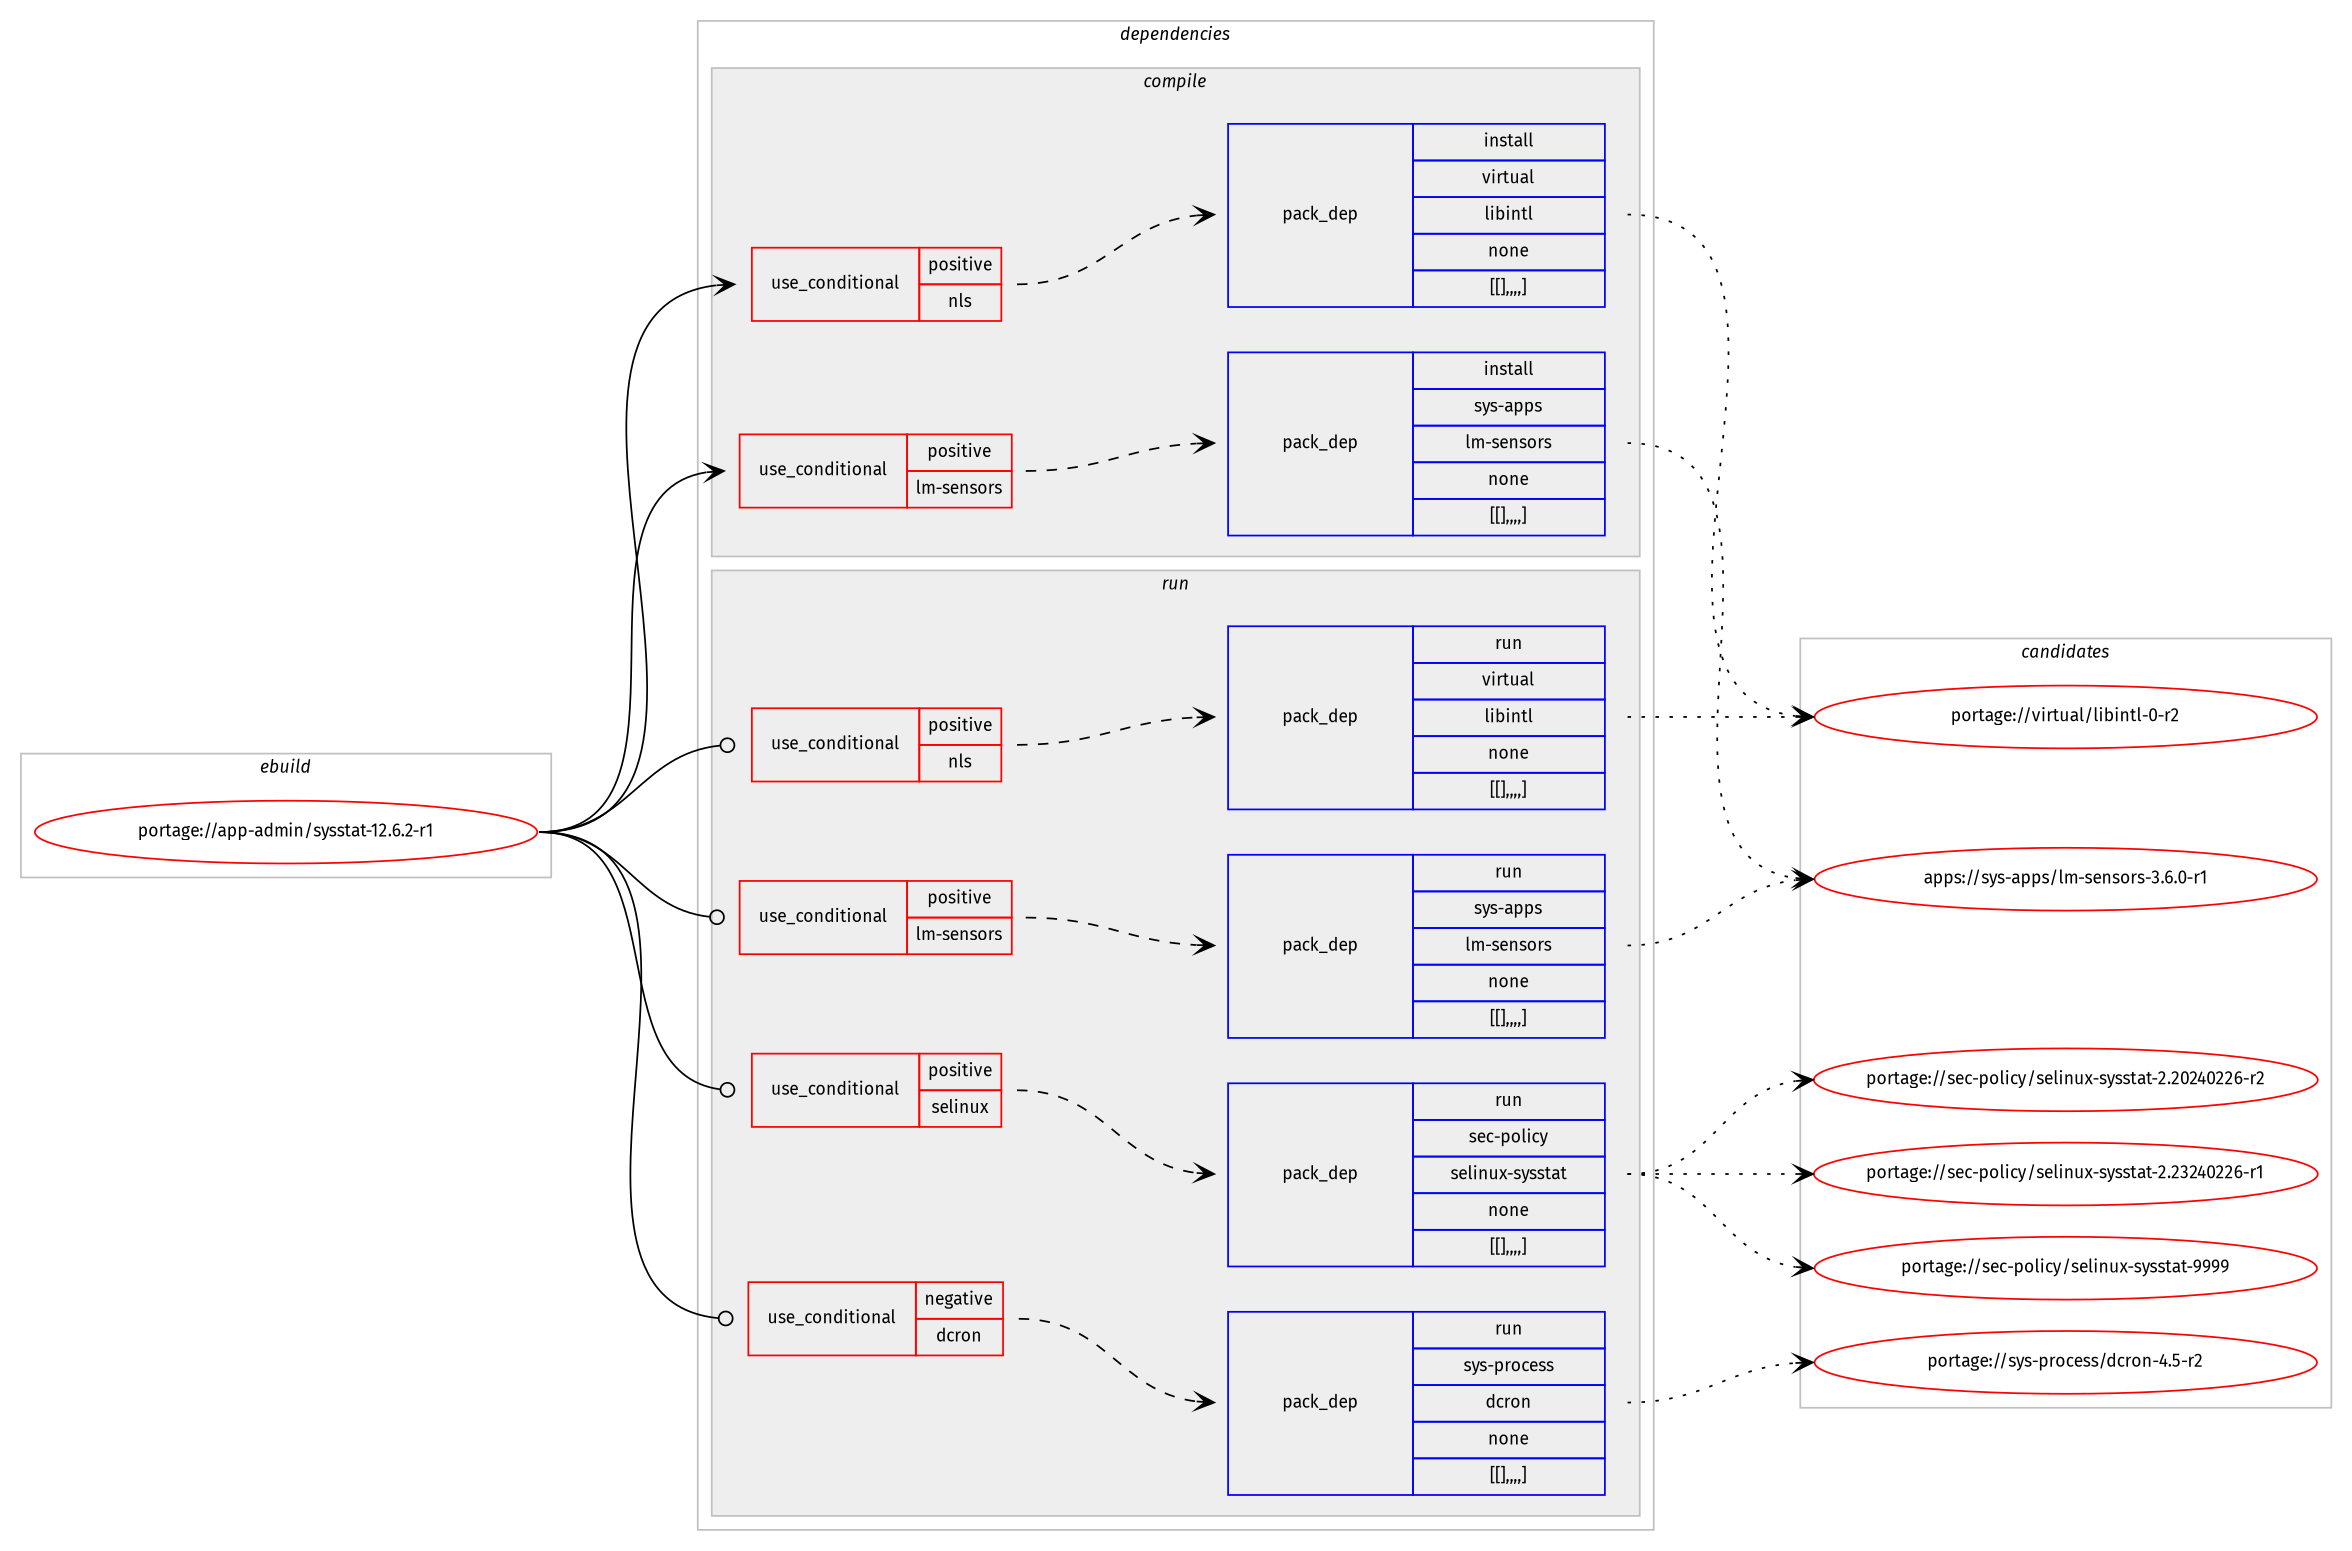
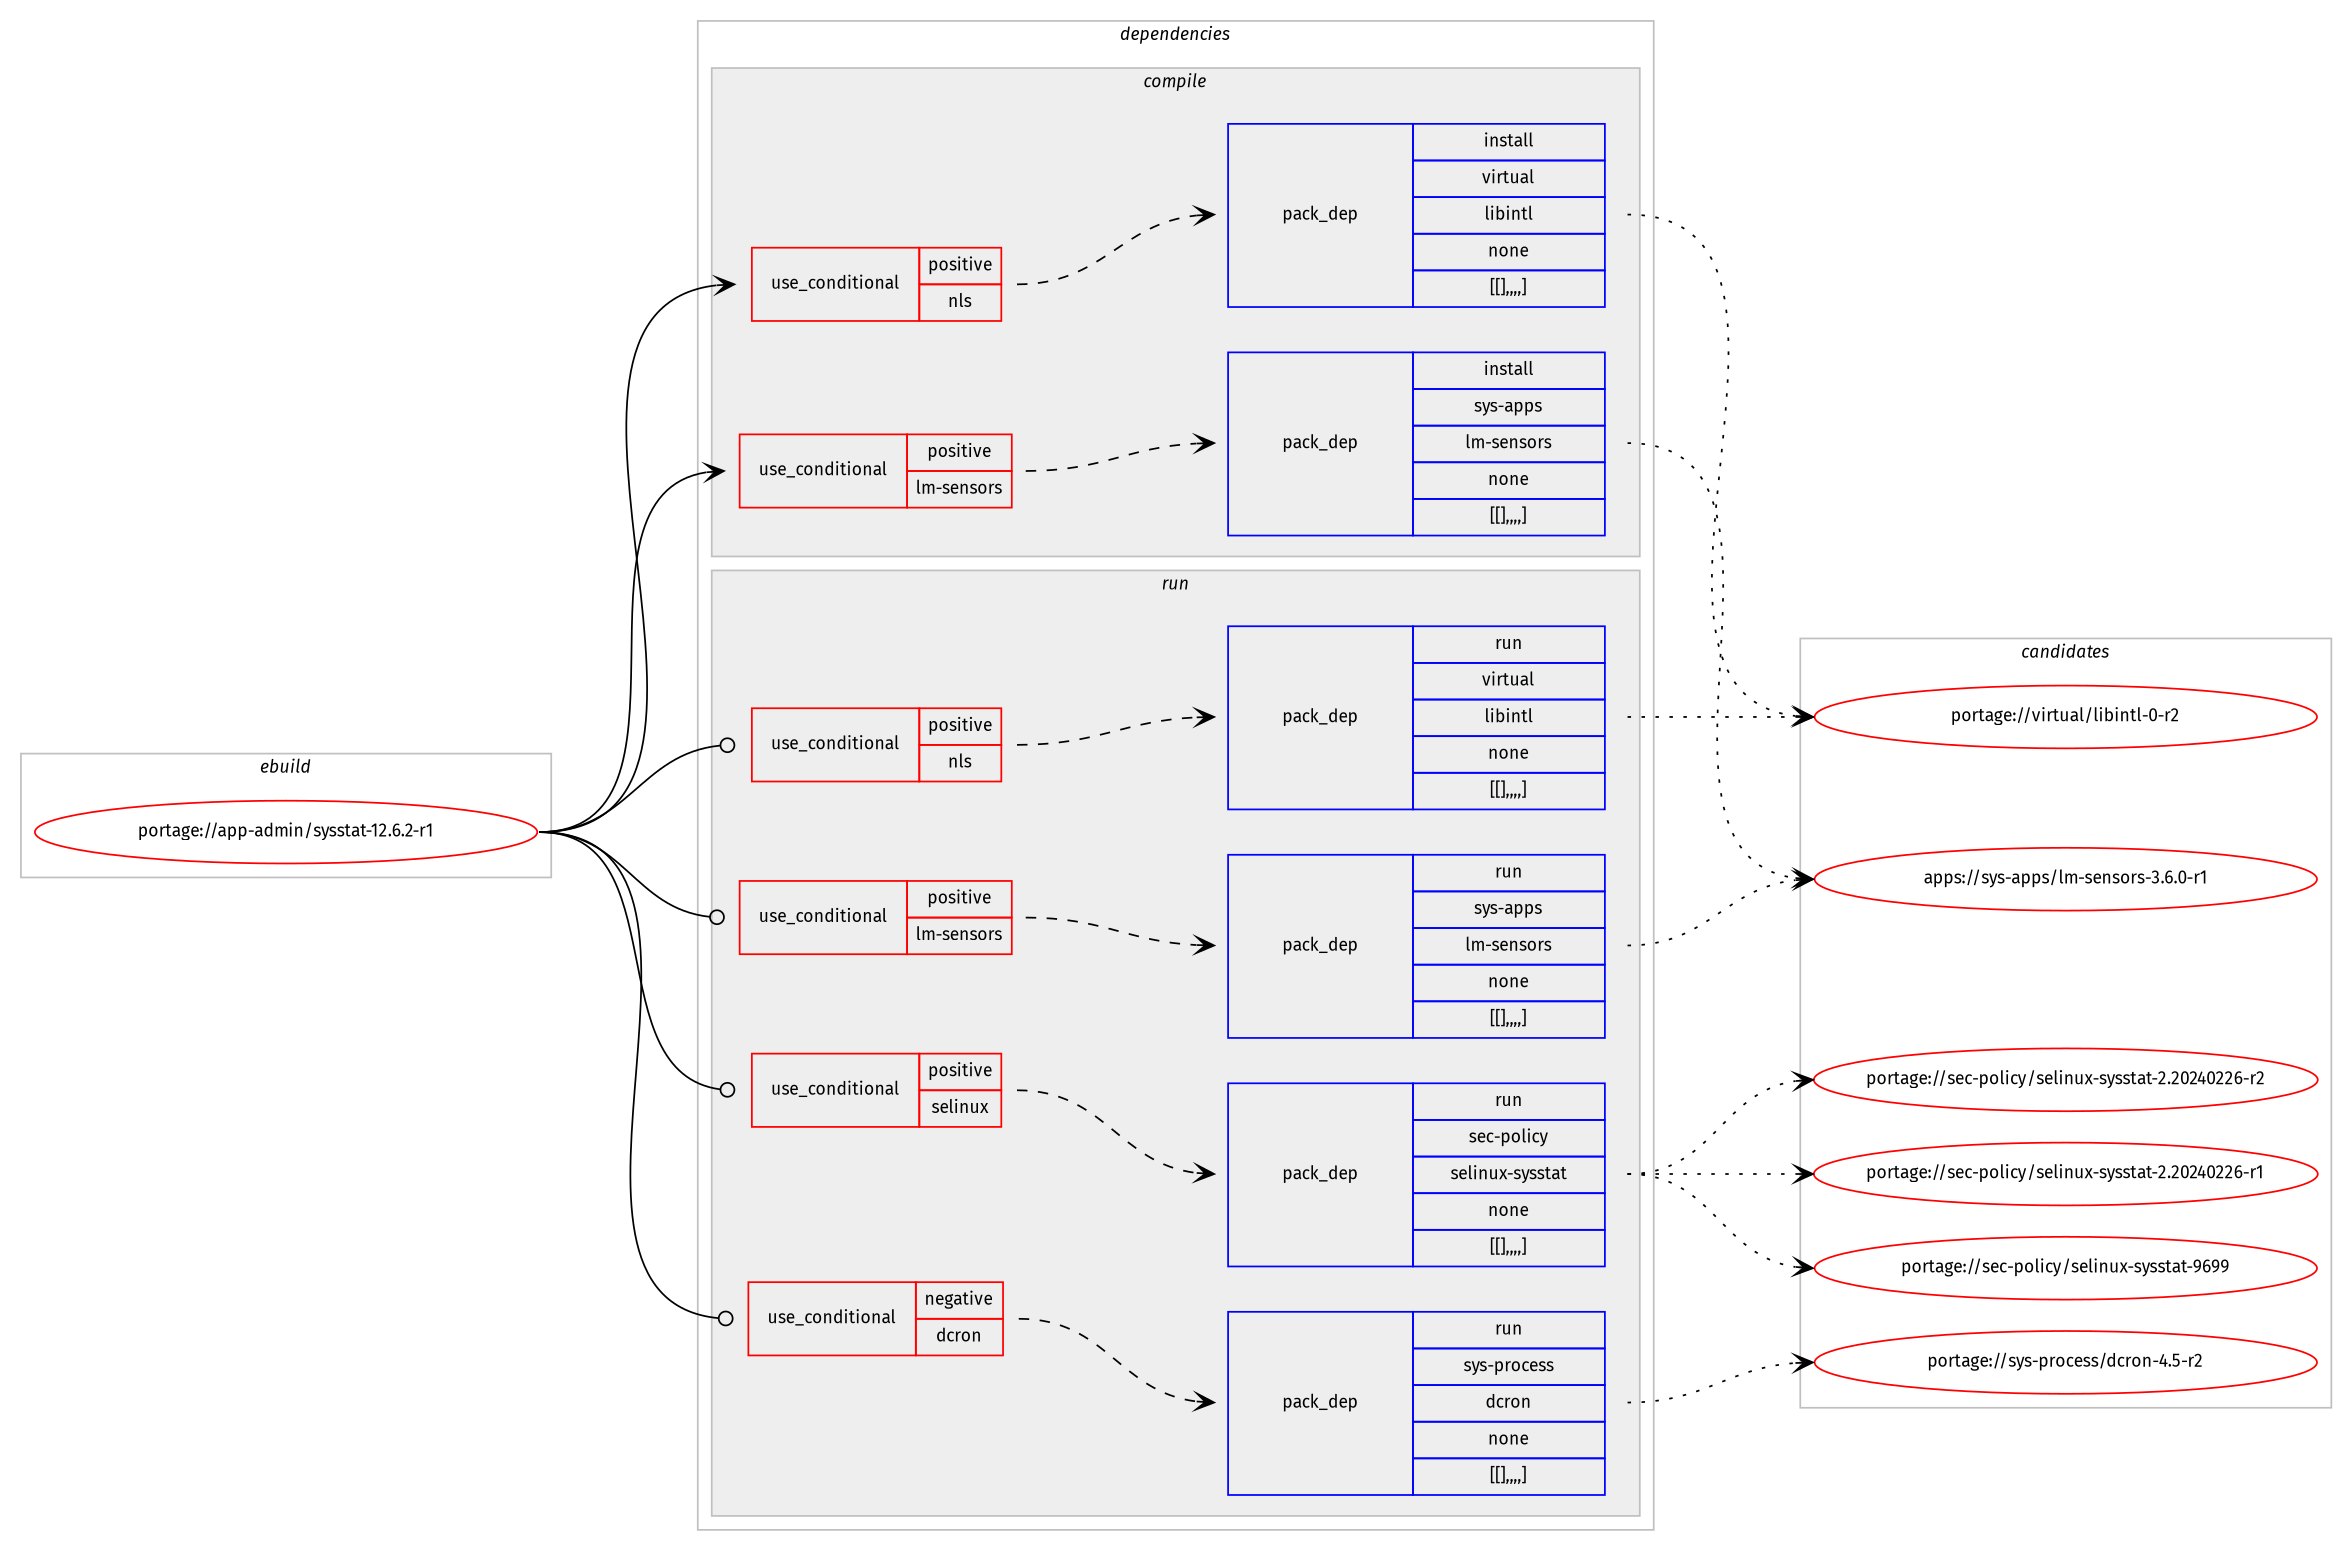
(2066, 1174) -> (2066, 1174)
(2066, 1268) -> (2066, 1268)
